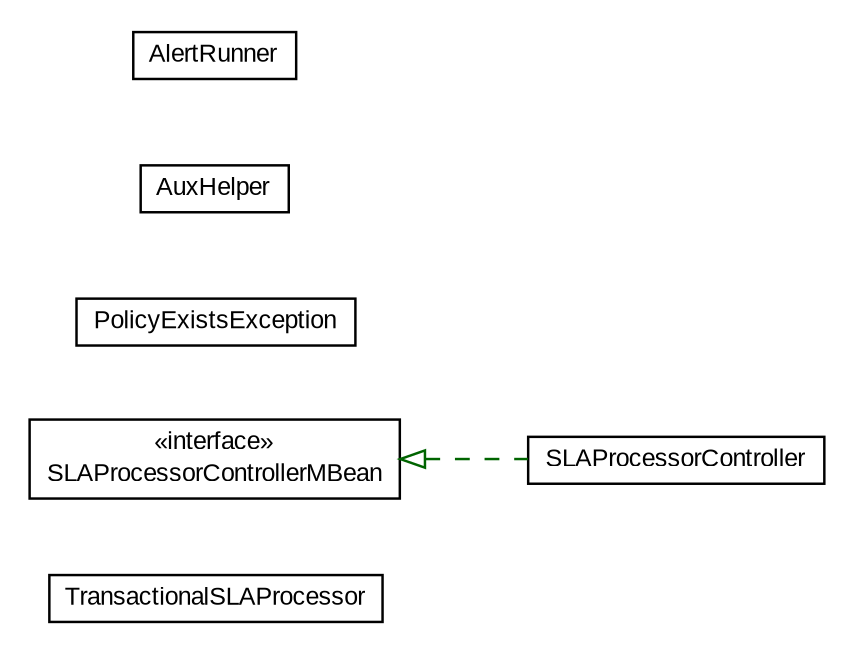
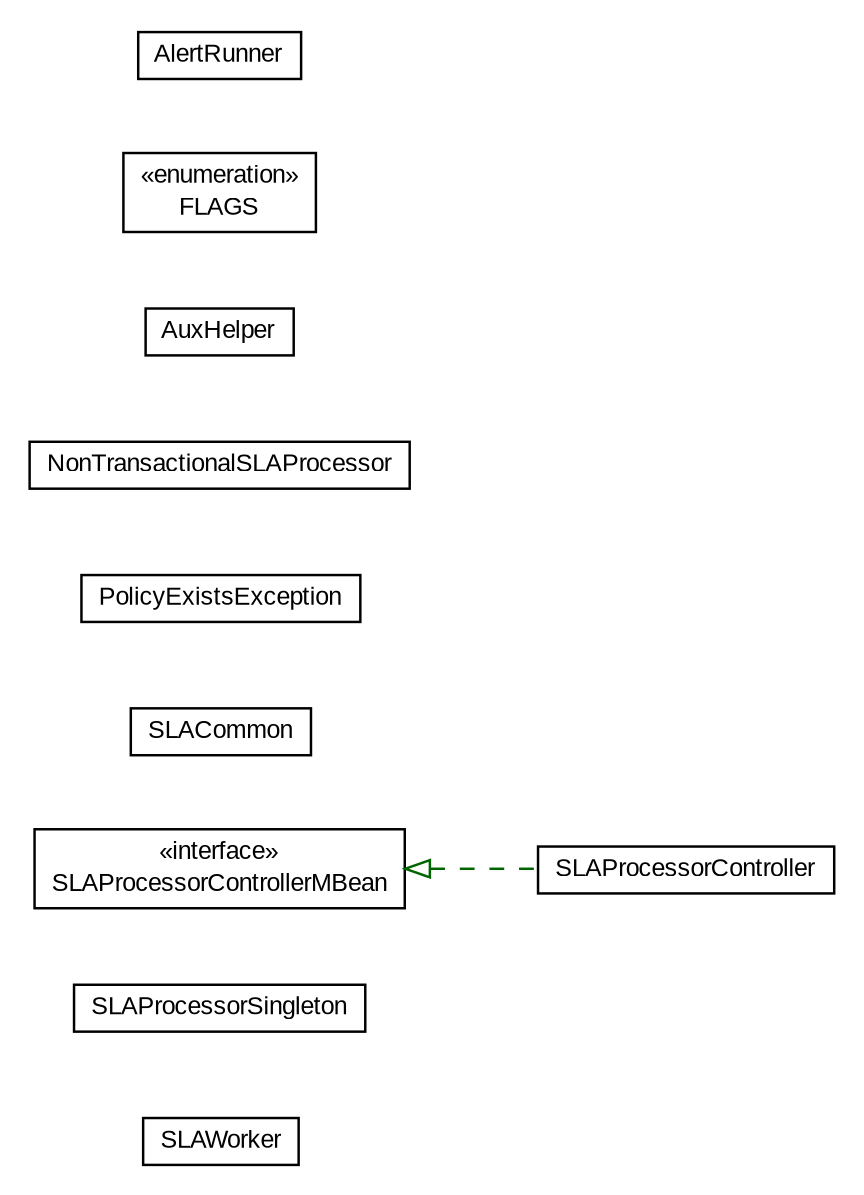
none -> (220, 193)
none -> (220, 464)
(215, 597) -> none
none -> (220, 731)
none -> (220, 1007)
none -> (220, 1140)
